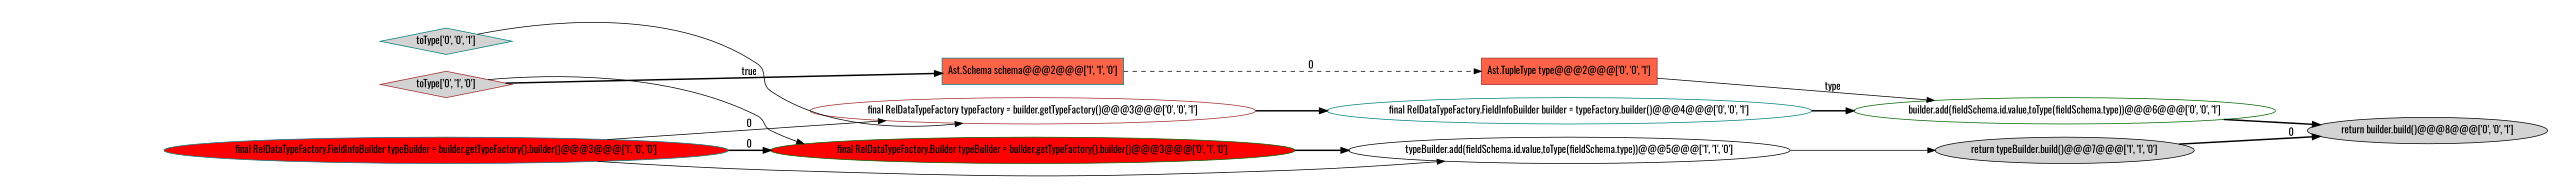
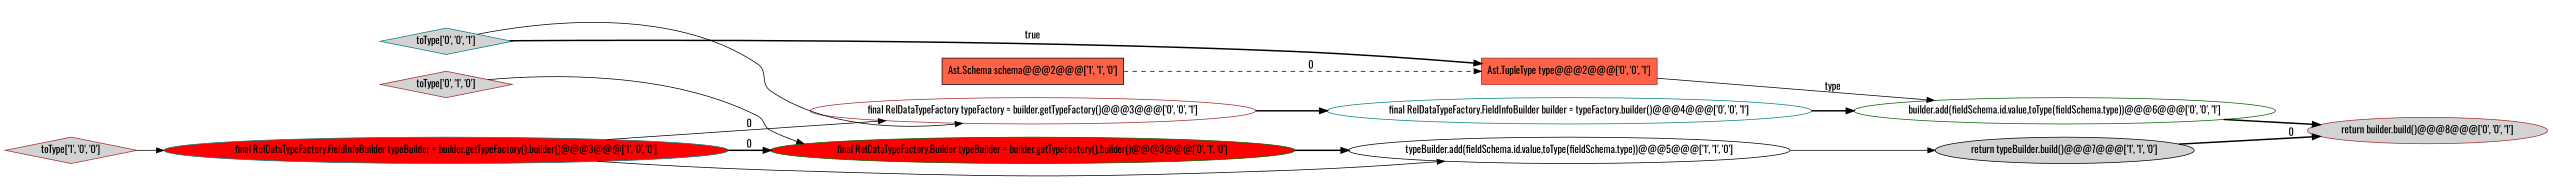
none -> (992, 43)
(1033, 71) -> (1033, 71)
(720, 78) -> none
(2427, 131) -> (2427, 131)
none -> (71, 150)
